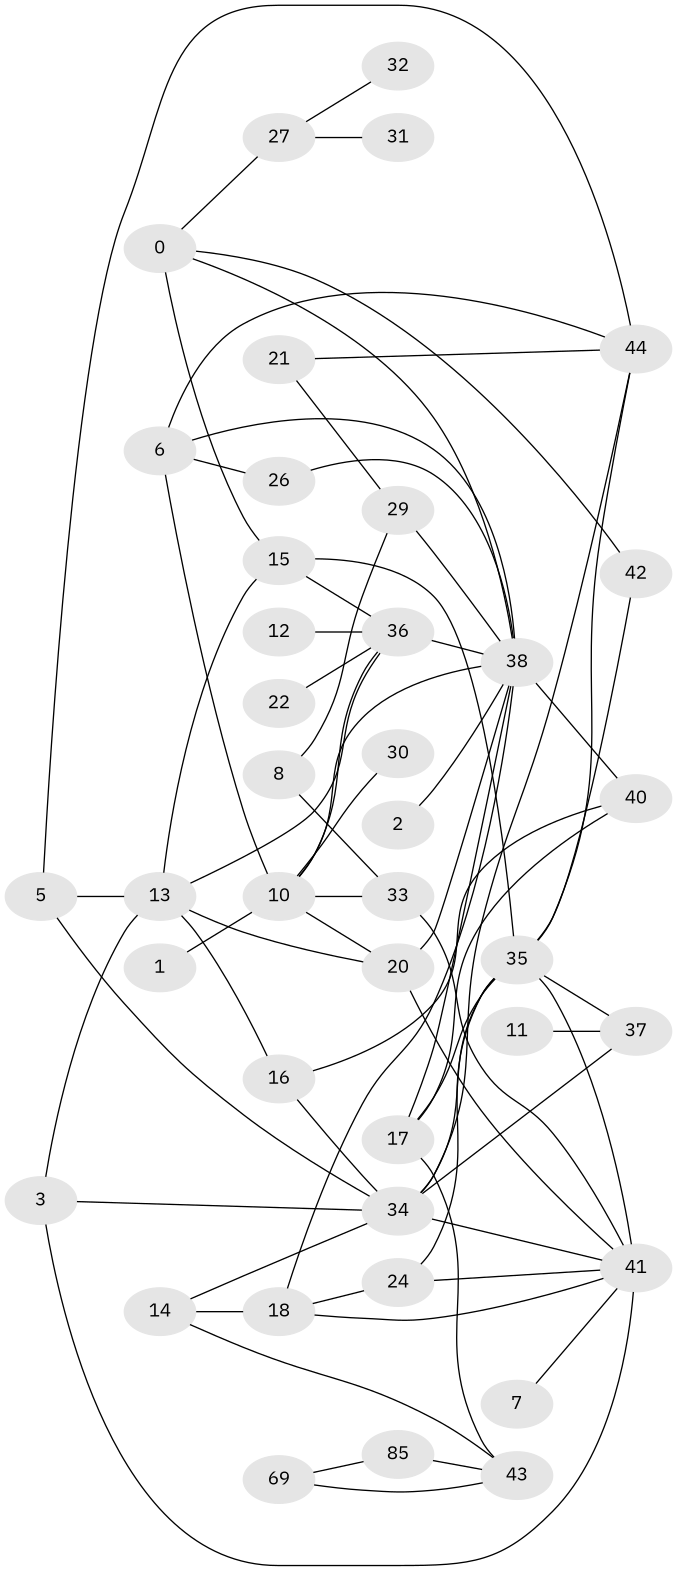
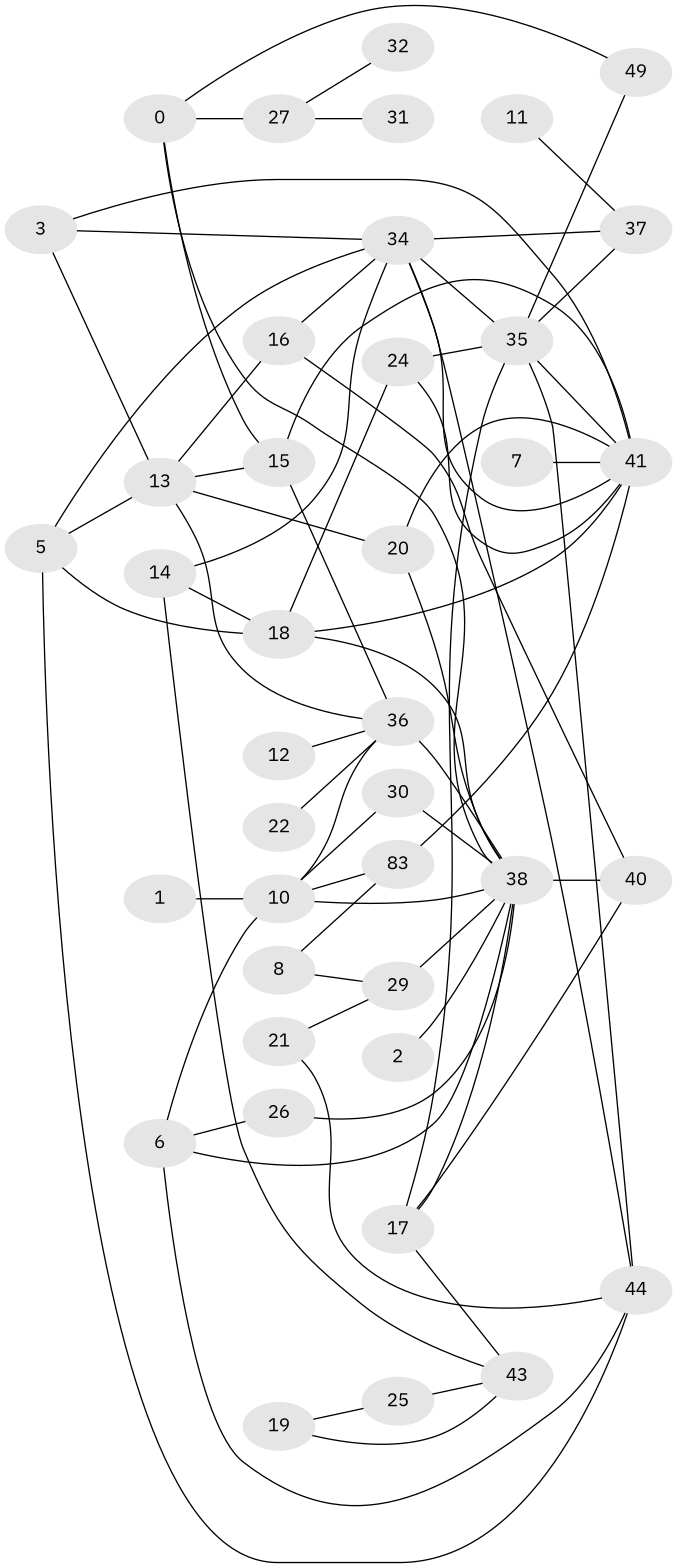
(636, 574) -> (636, 72)
none -> (146, 617)
(477, 699) -> (465, 281)
none -> (461, 839)
(398, 896) -> (398, 864)
(339, 932) -> none
(398, 1454) -> (398, 1401)
(279, 1480) -> (279, 1426)
